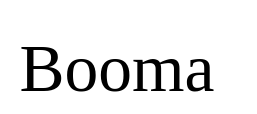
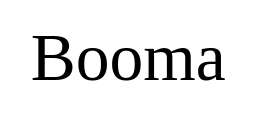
(117, 68) -> (128, 57)
